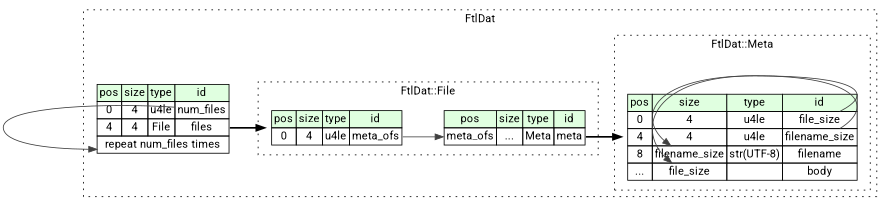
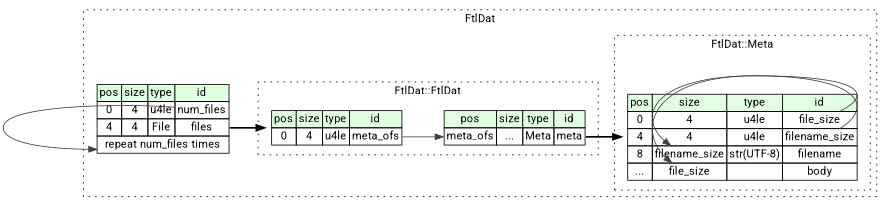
(428, 91) -> (428, 91)
